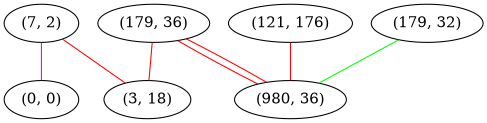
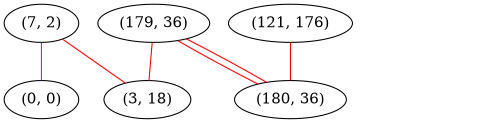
(427, 23) -> none
(290, 100) -> (290, 100)
